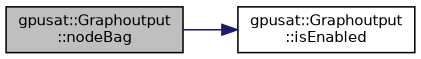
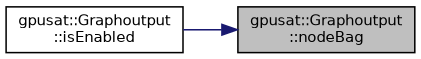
(202, 30) -> (202, 30)
